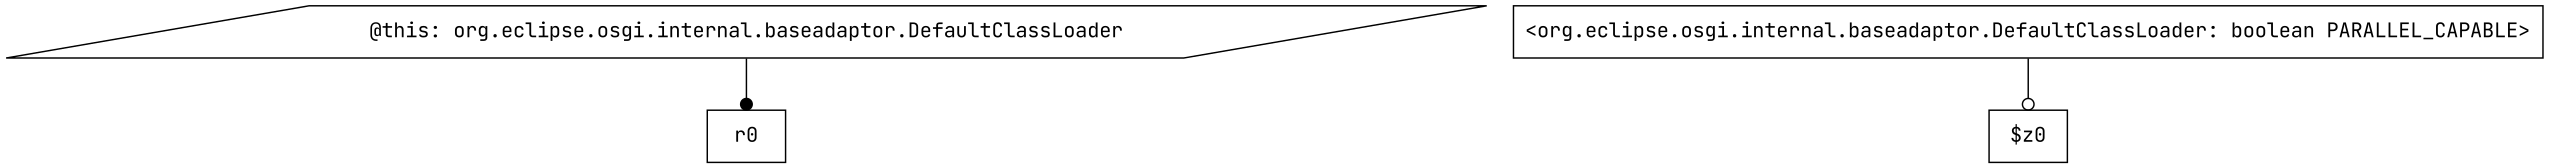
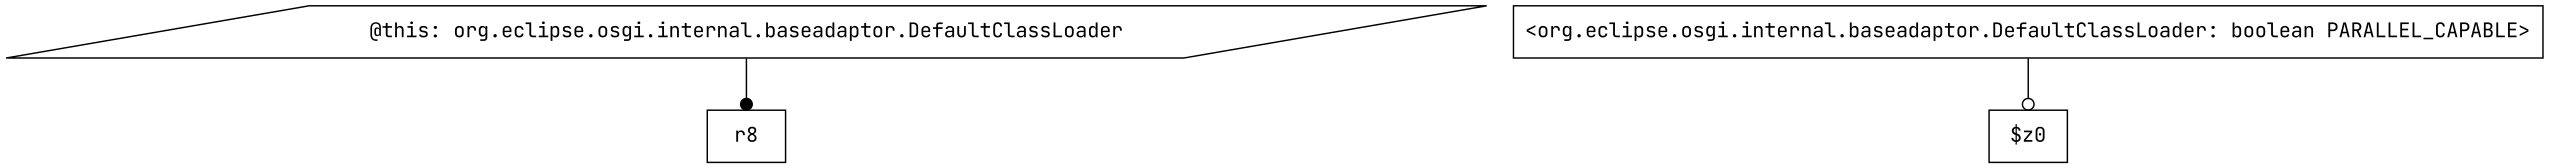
(746, 136) -> (746, 136)
